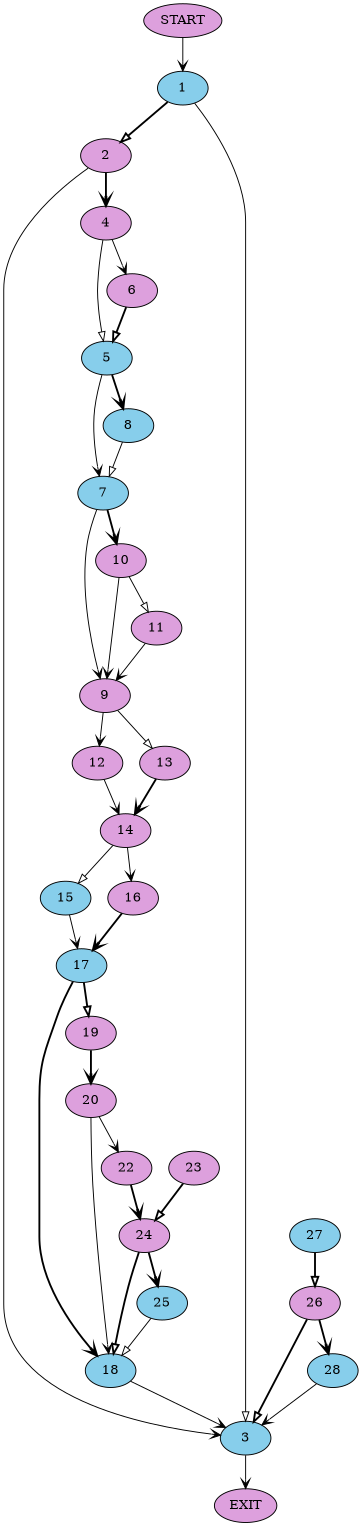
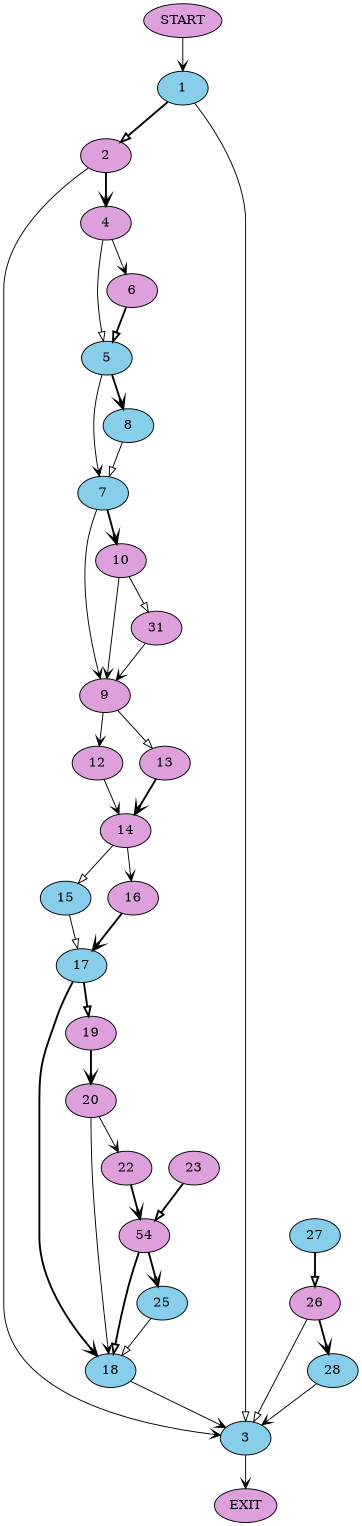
(157, 628) -> (157, 628)
(72, 927) -> (72, 927)
(144, 1236) -> (144, 1236)
(283, 1366) -> (283, 1366)
